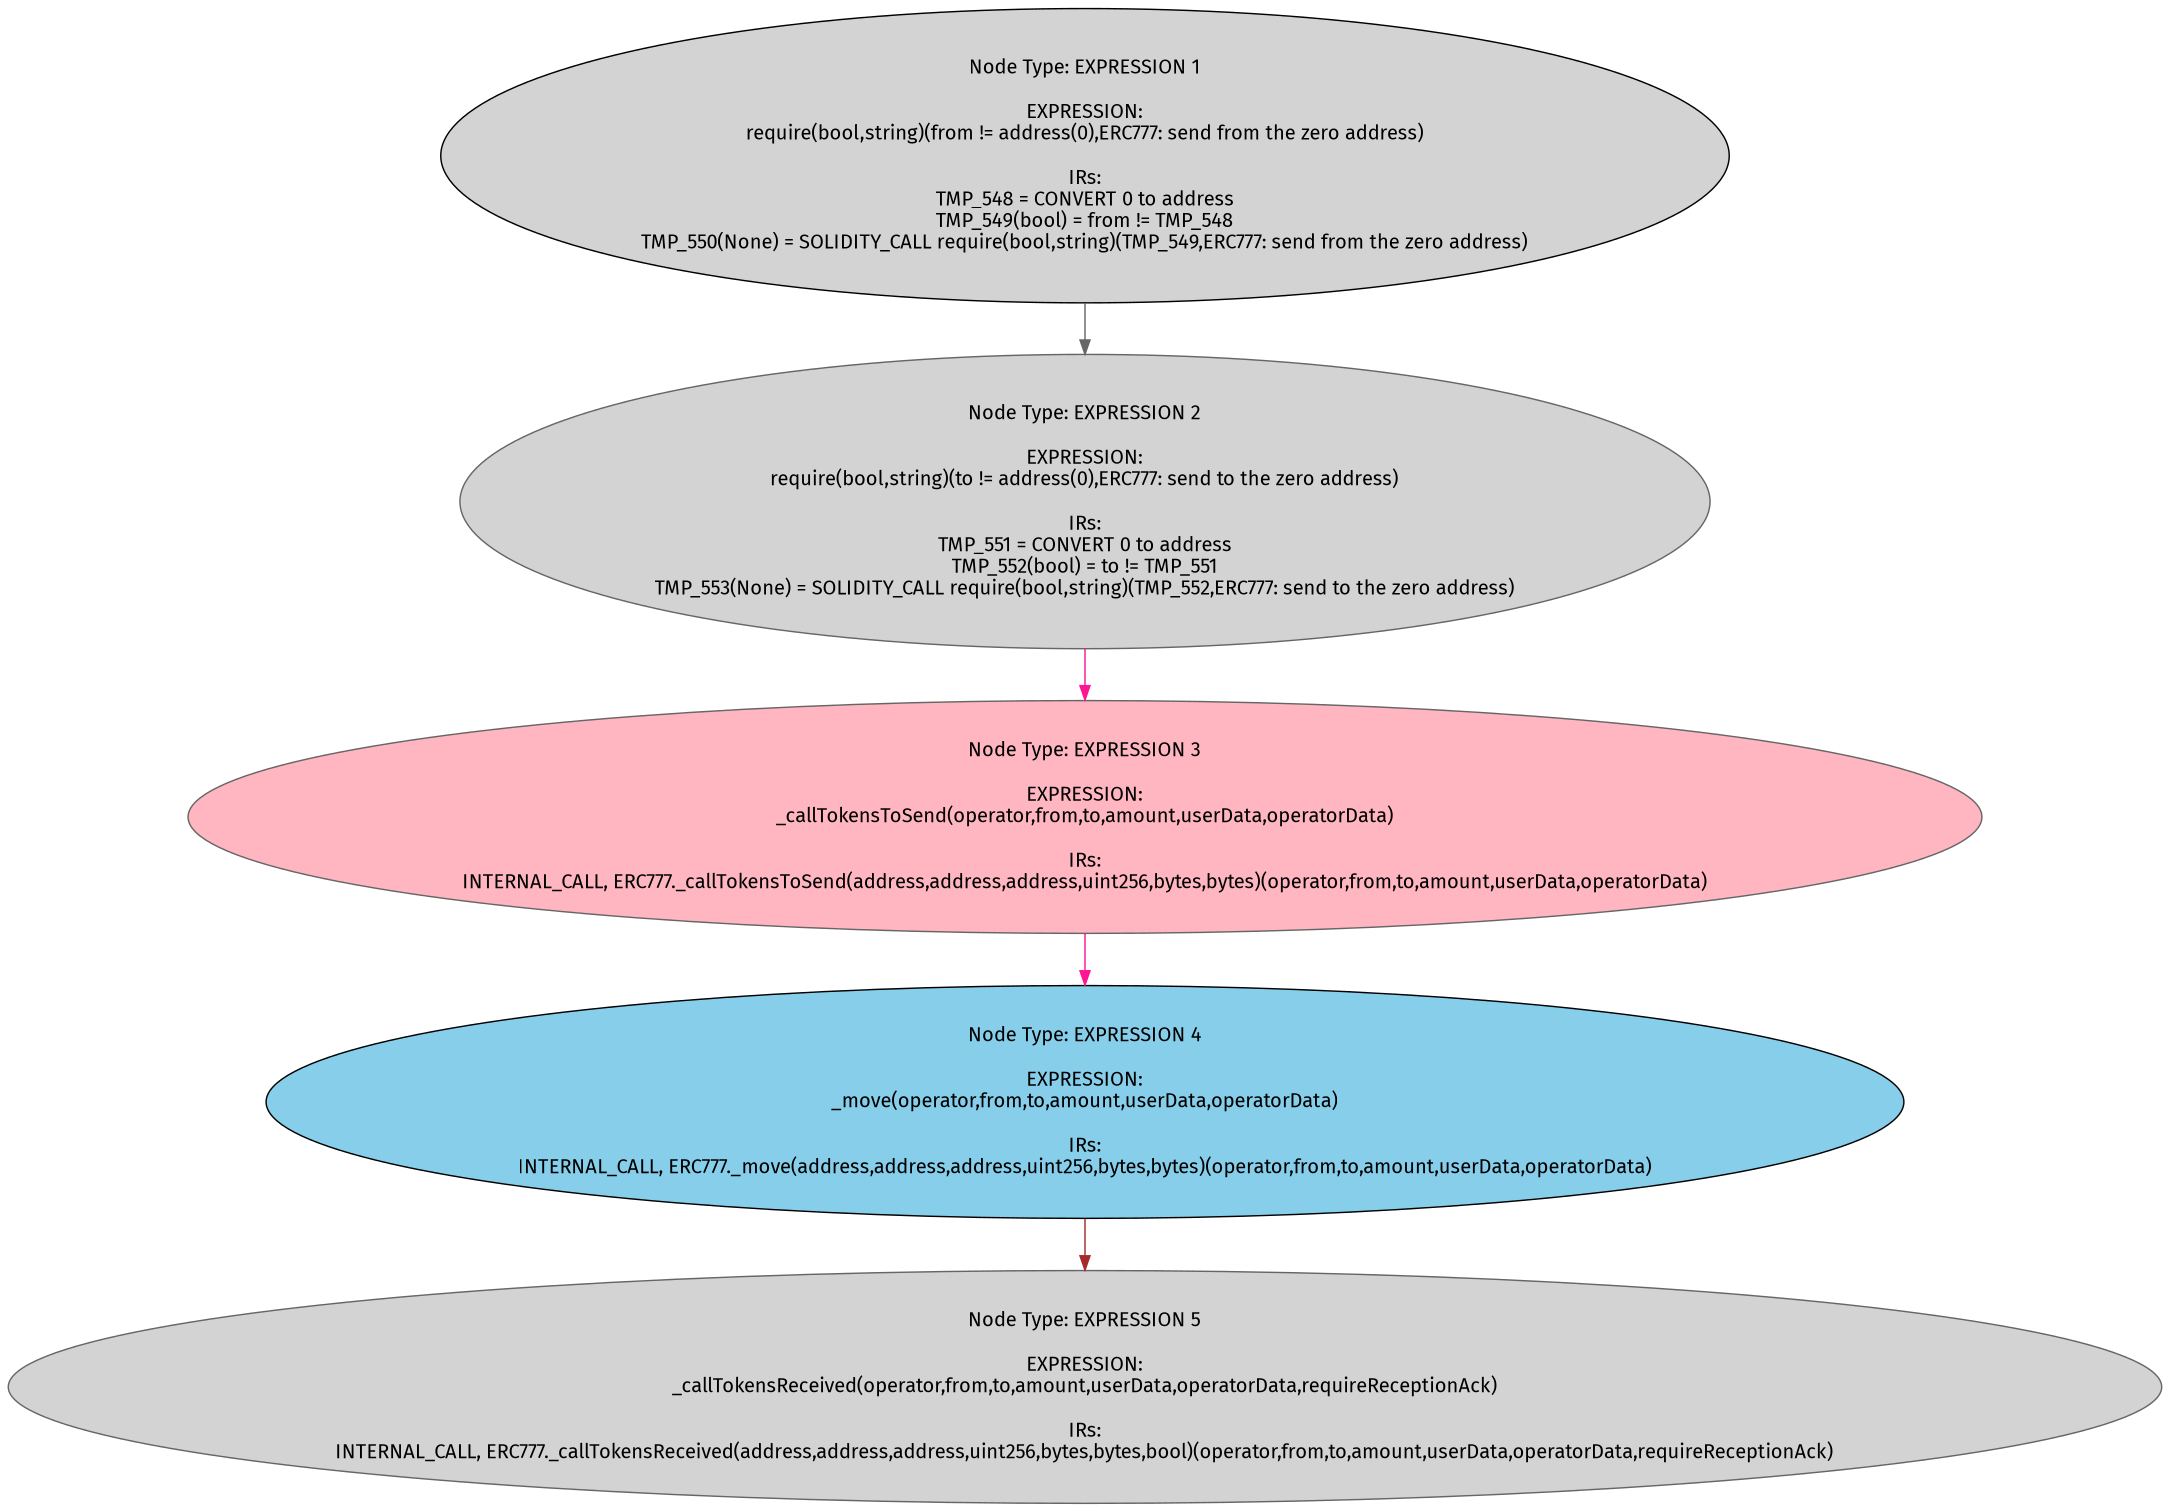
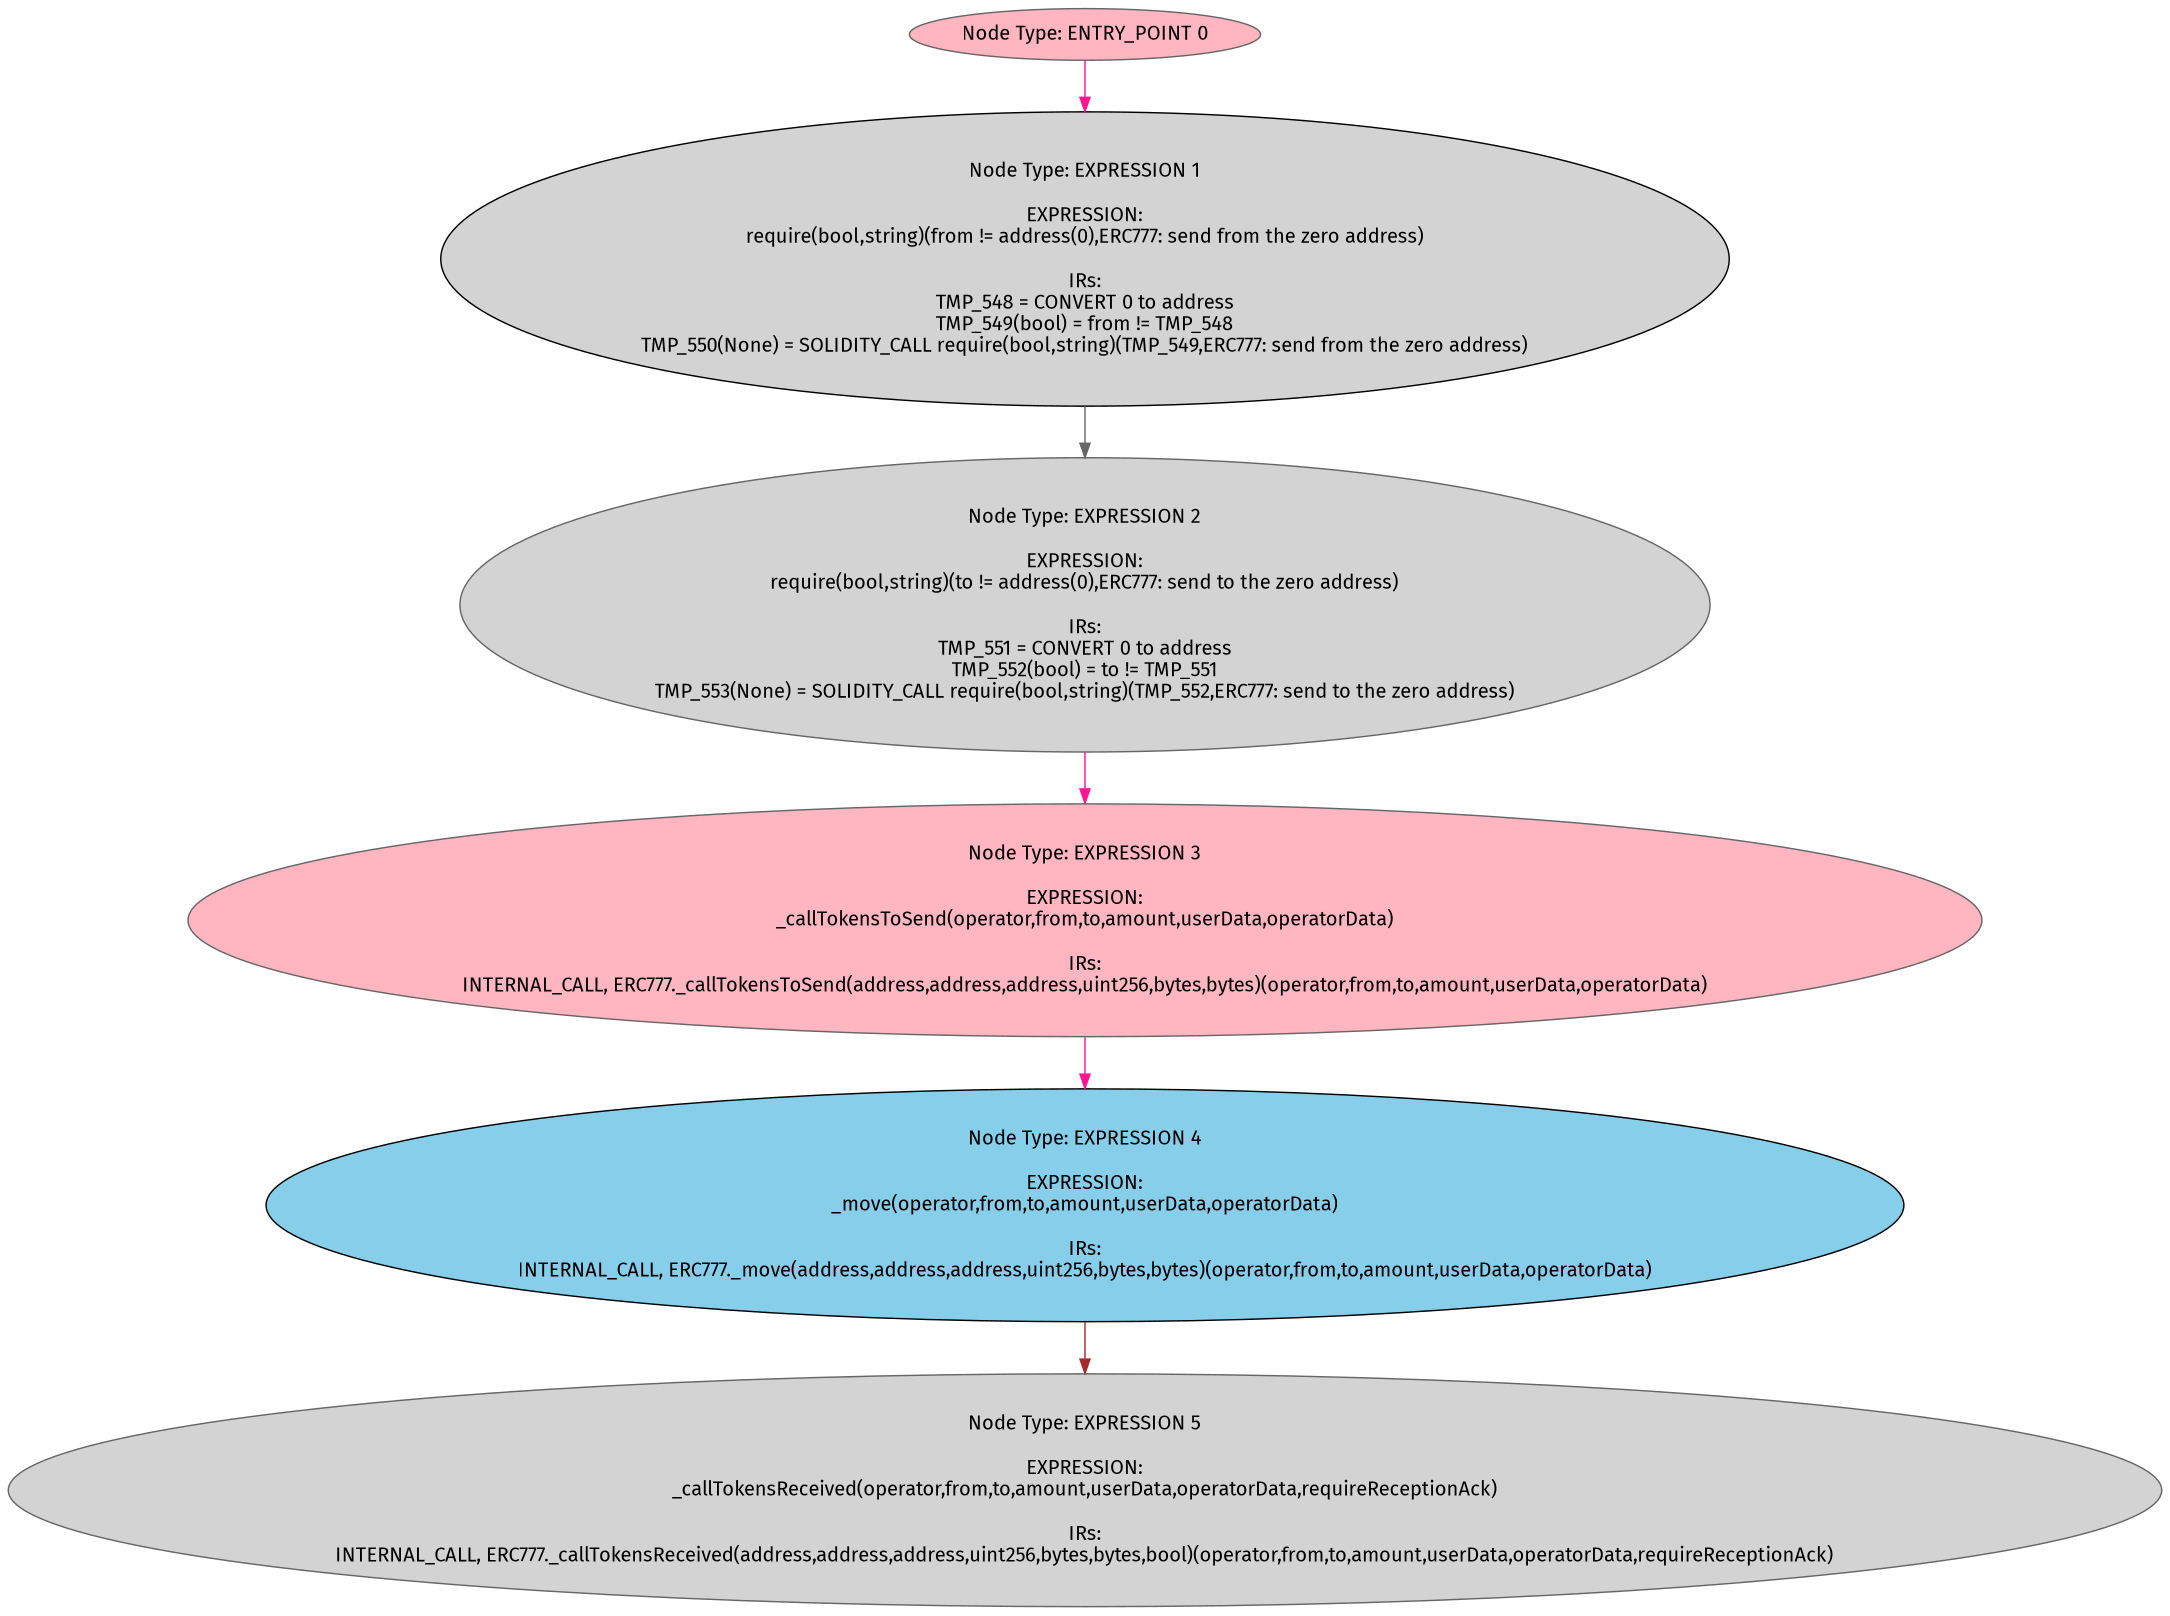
none -> (1085, 34)
